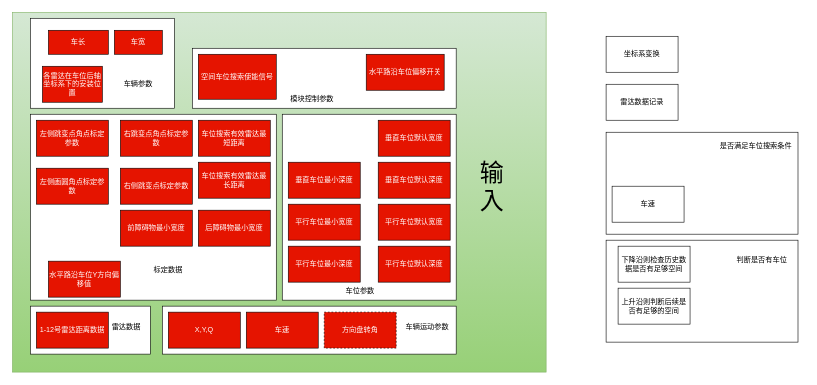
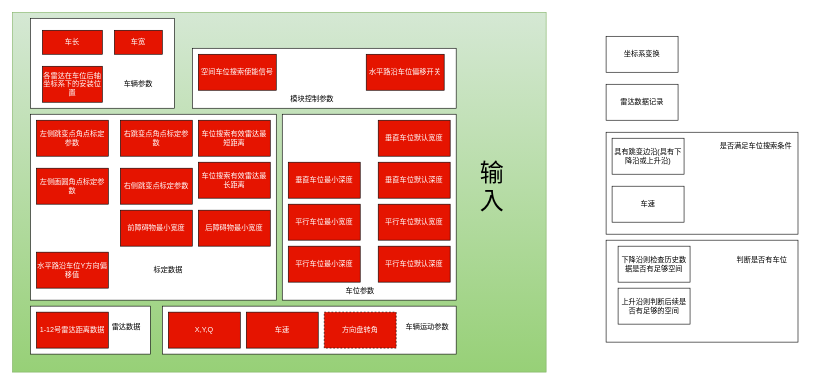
(78, 42) -> (72, 42)
(237, 77) -> (237, 72)
none -> (648, 156)
(84, 279) -> (72, 270)
